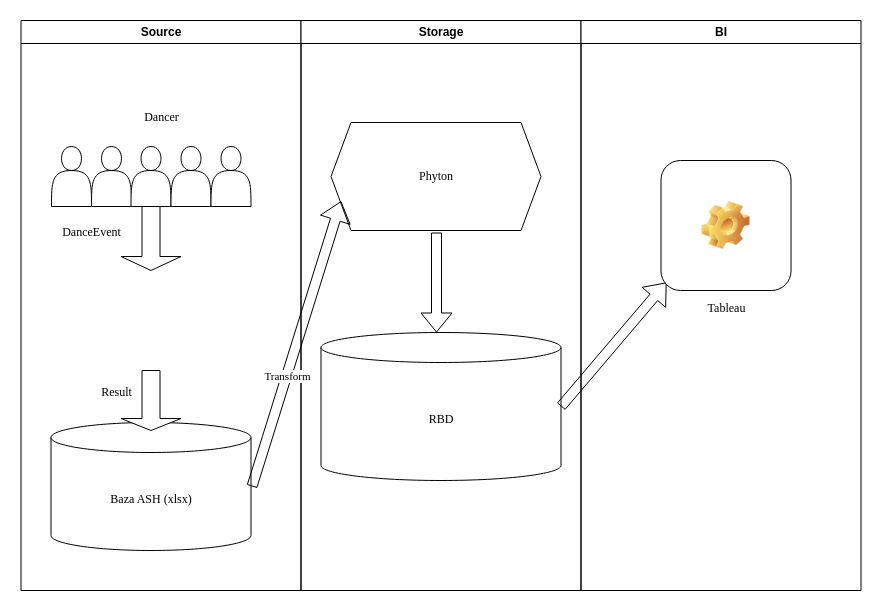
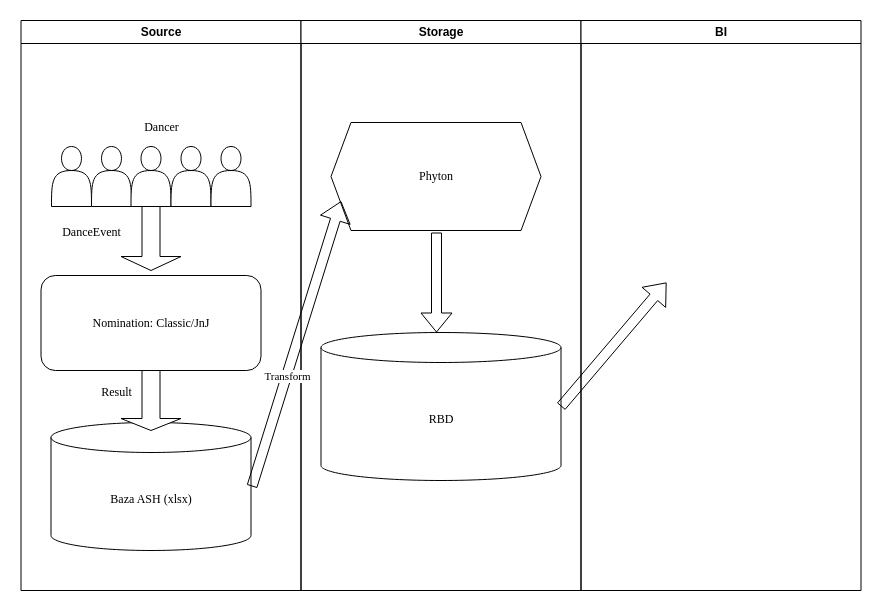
(161, 118) -> (161, 128)
(726, 226) -> none
none -> (151, 323)
